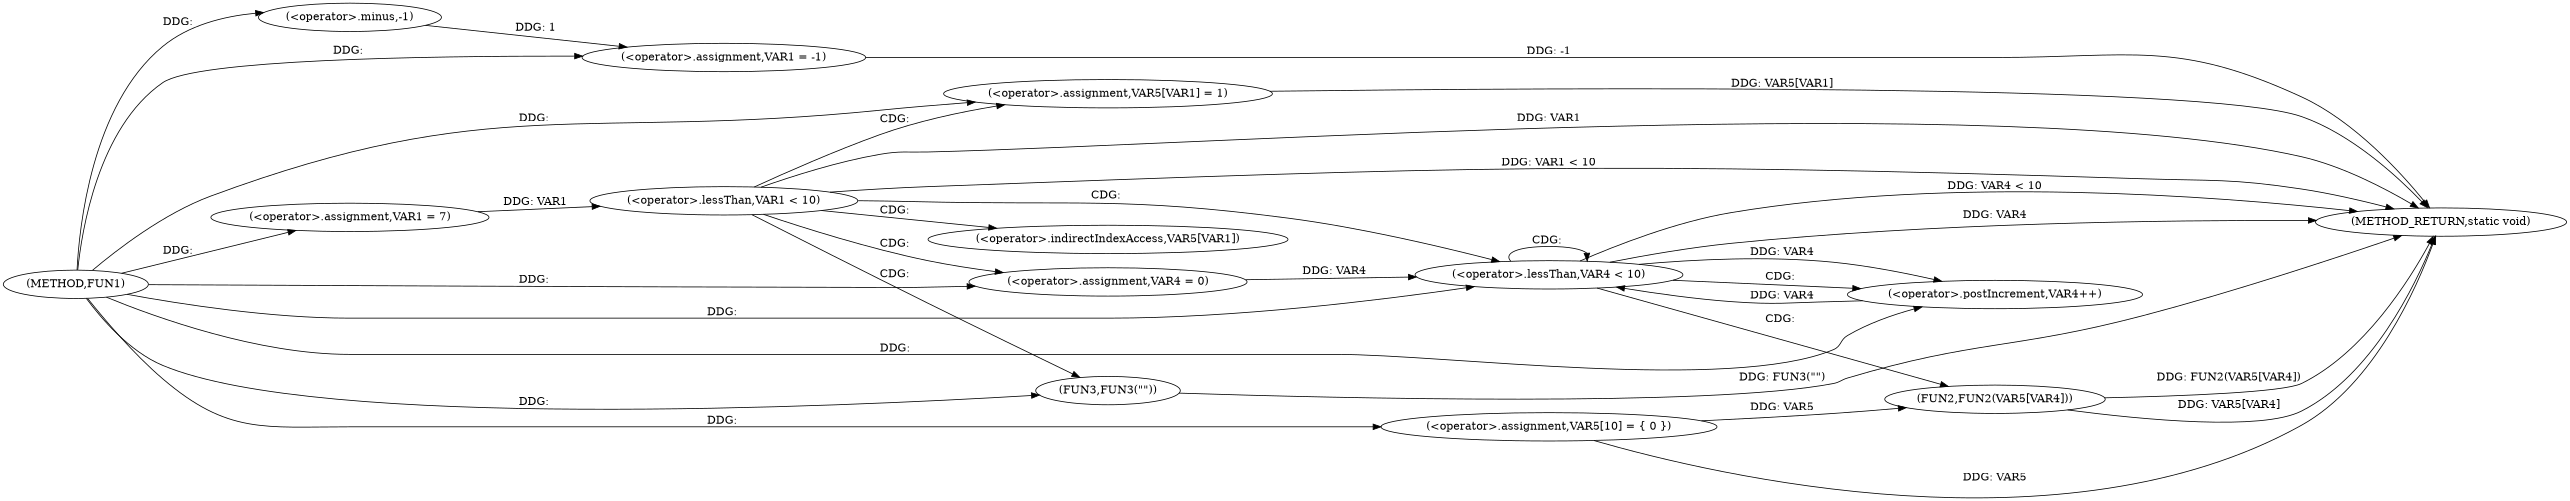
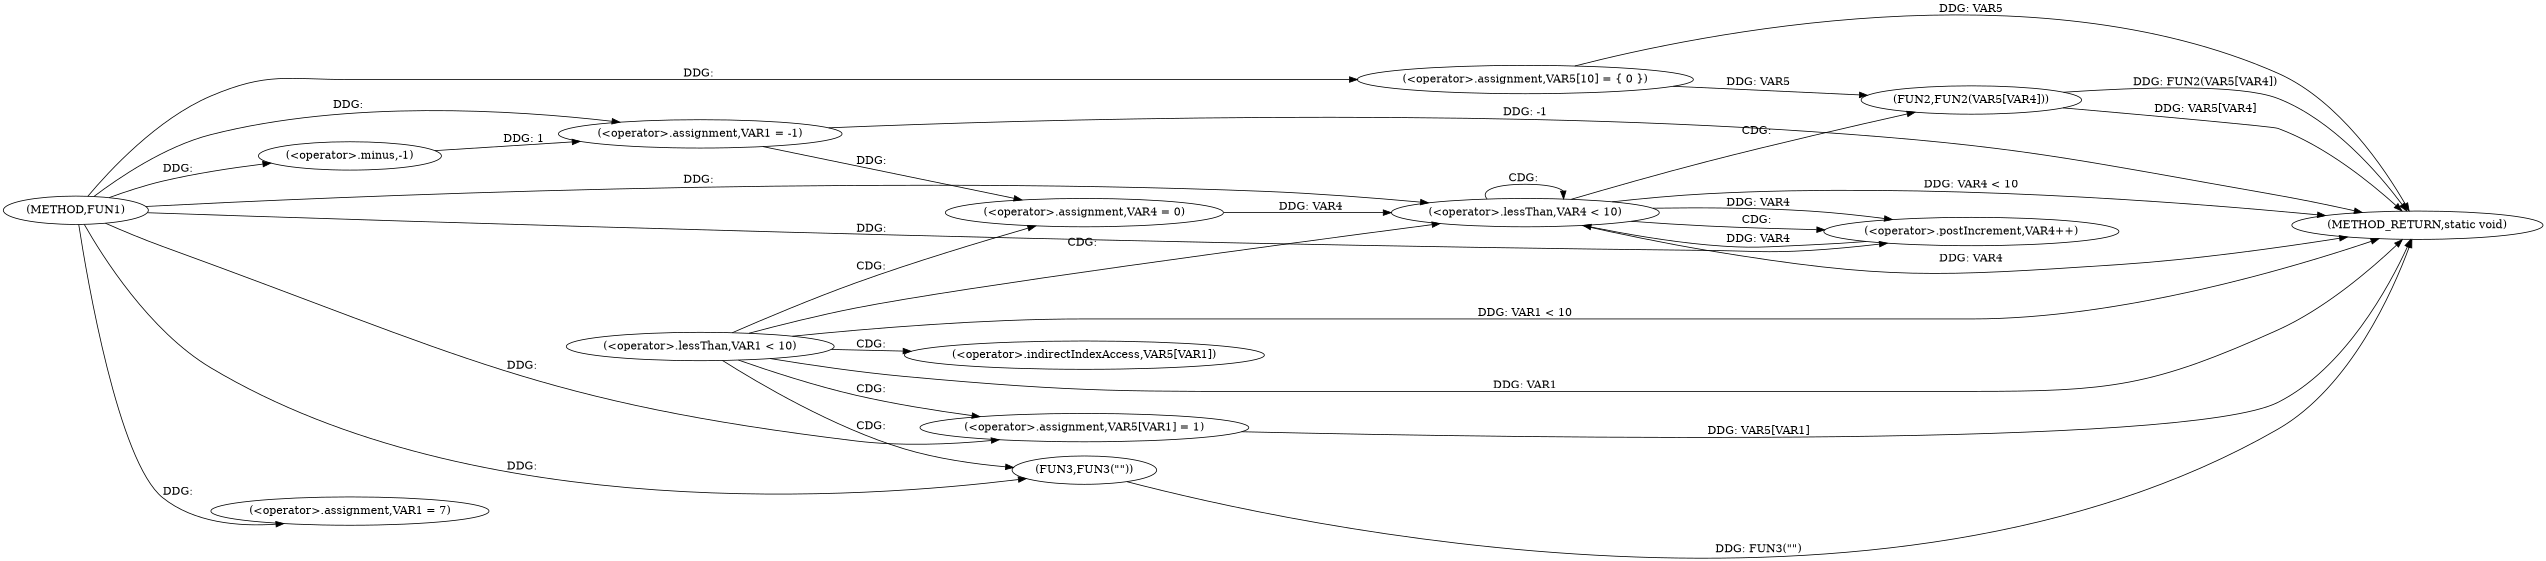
(535, 209) -> none
(558, 286) -> (888, 172)
